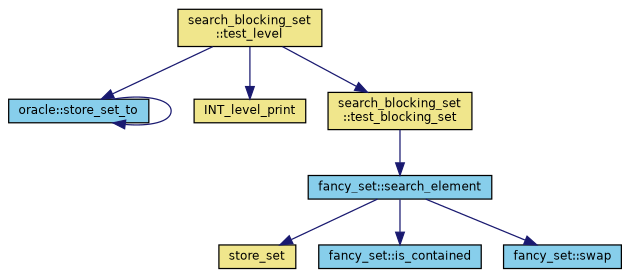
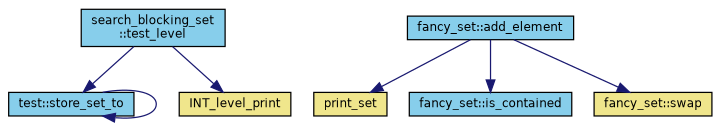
(250, 28) -> (153, 28)
(79, 111) -> (71, 104)
(400, 111) -> none
(400, 187) -> (491, 28)
(257, 257) -> (350, 104)
(562, 257) -> (653, 104)
